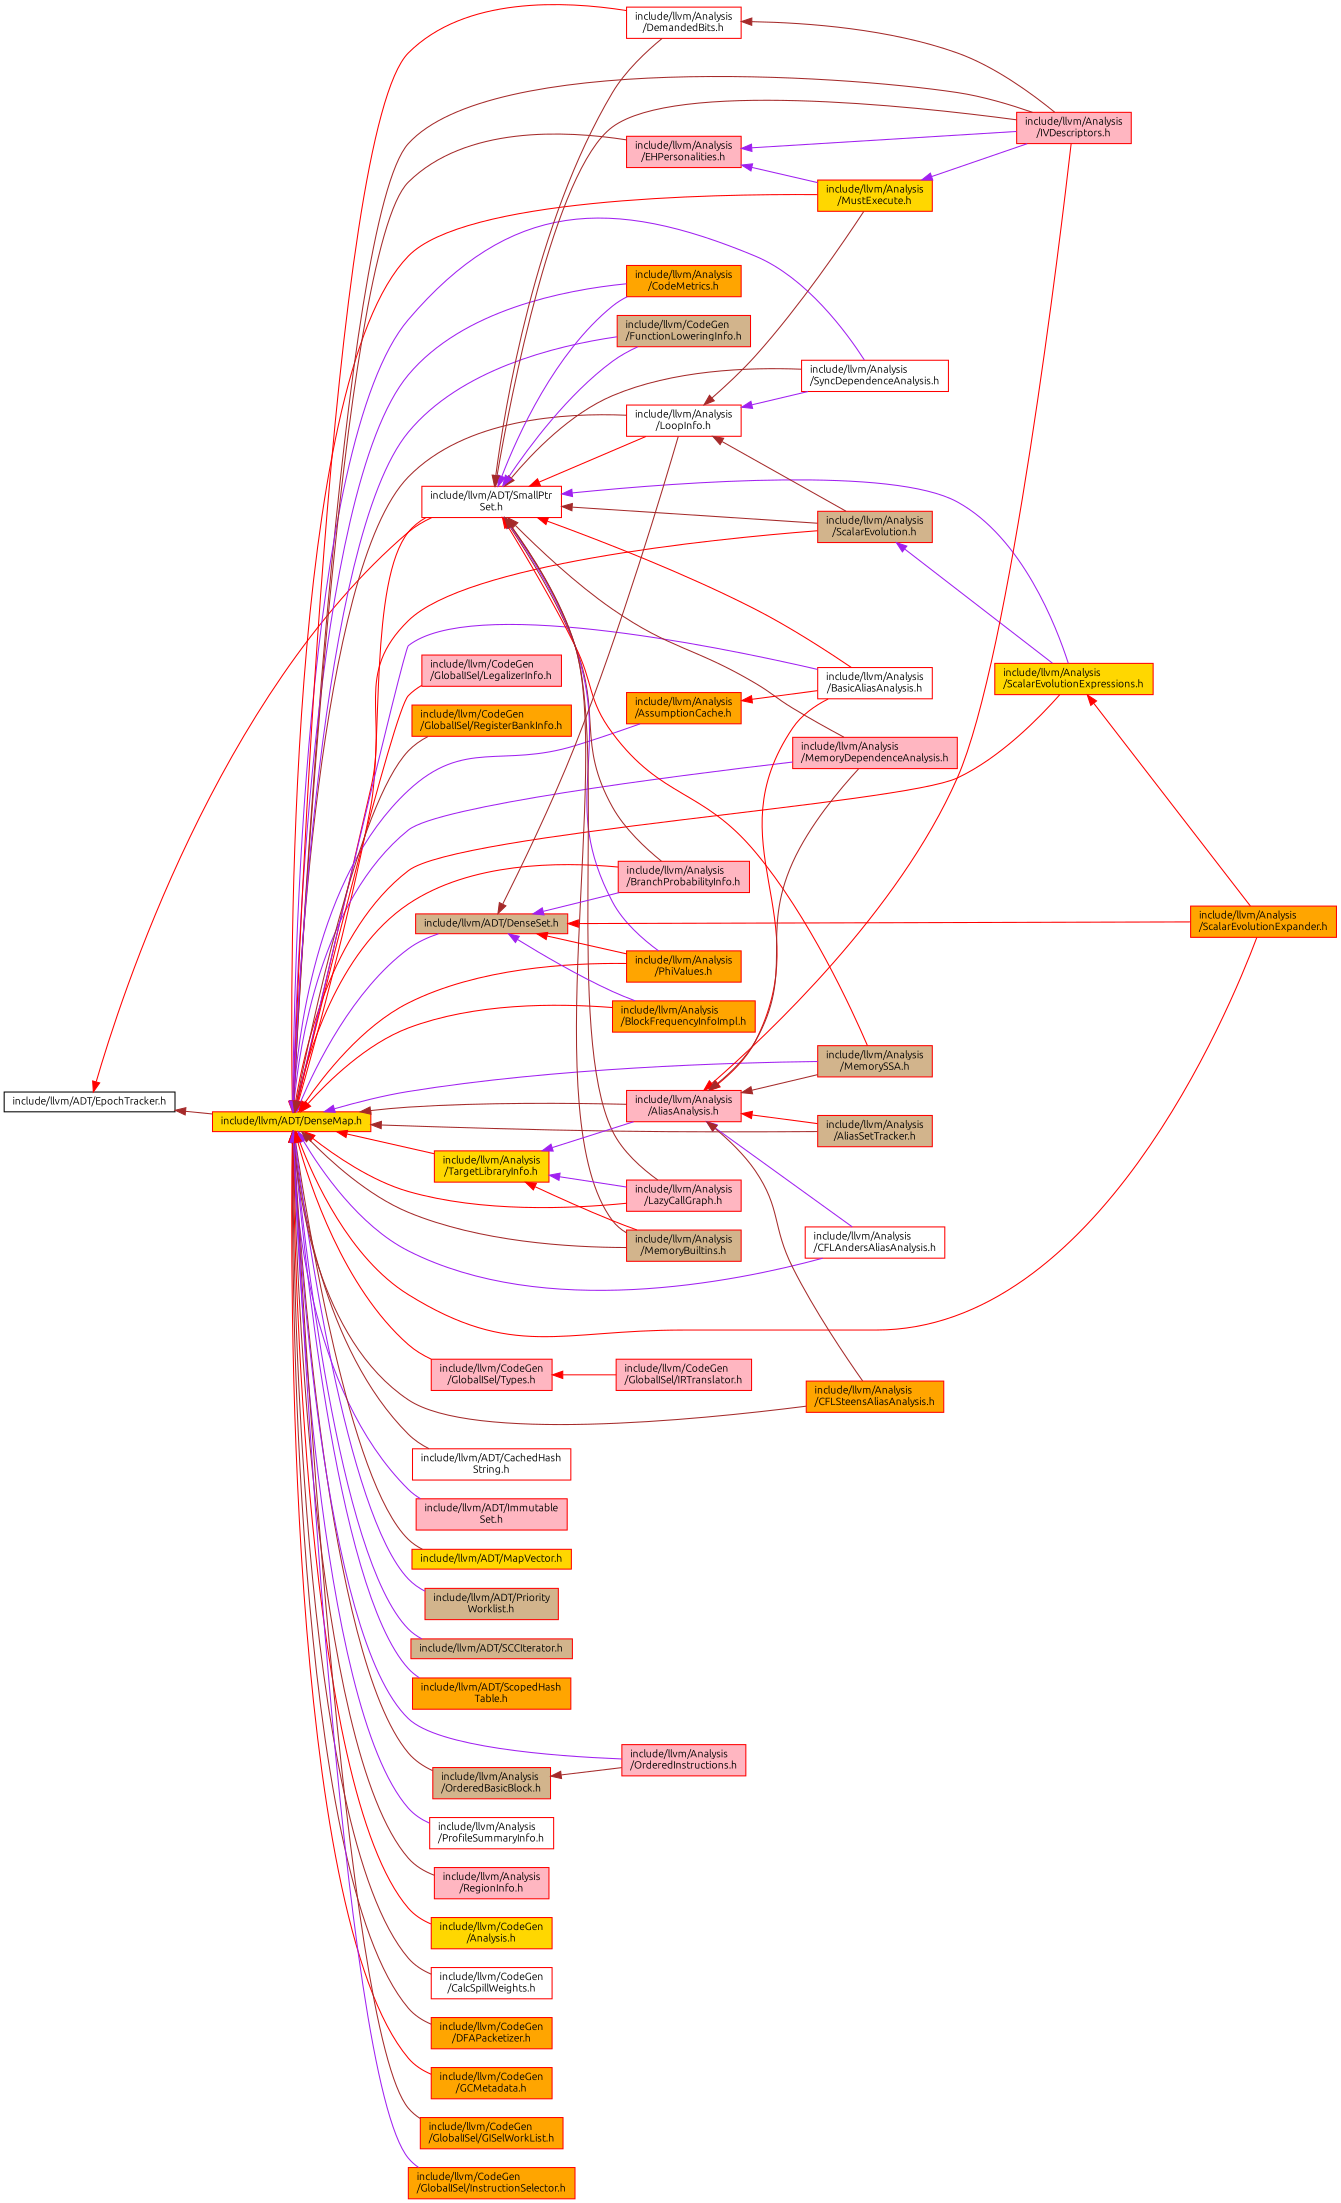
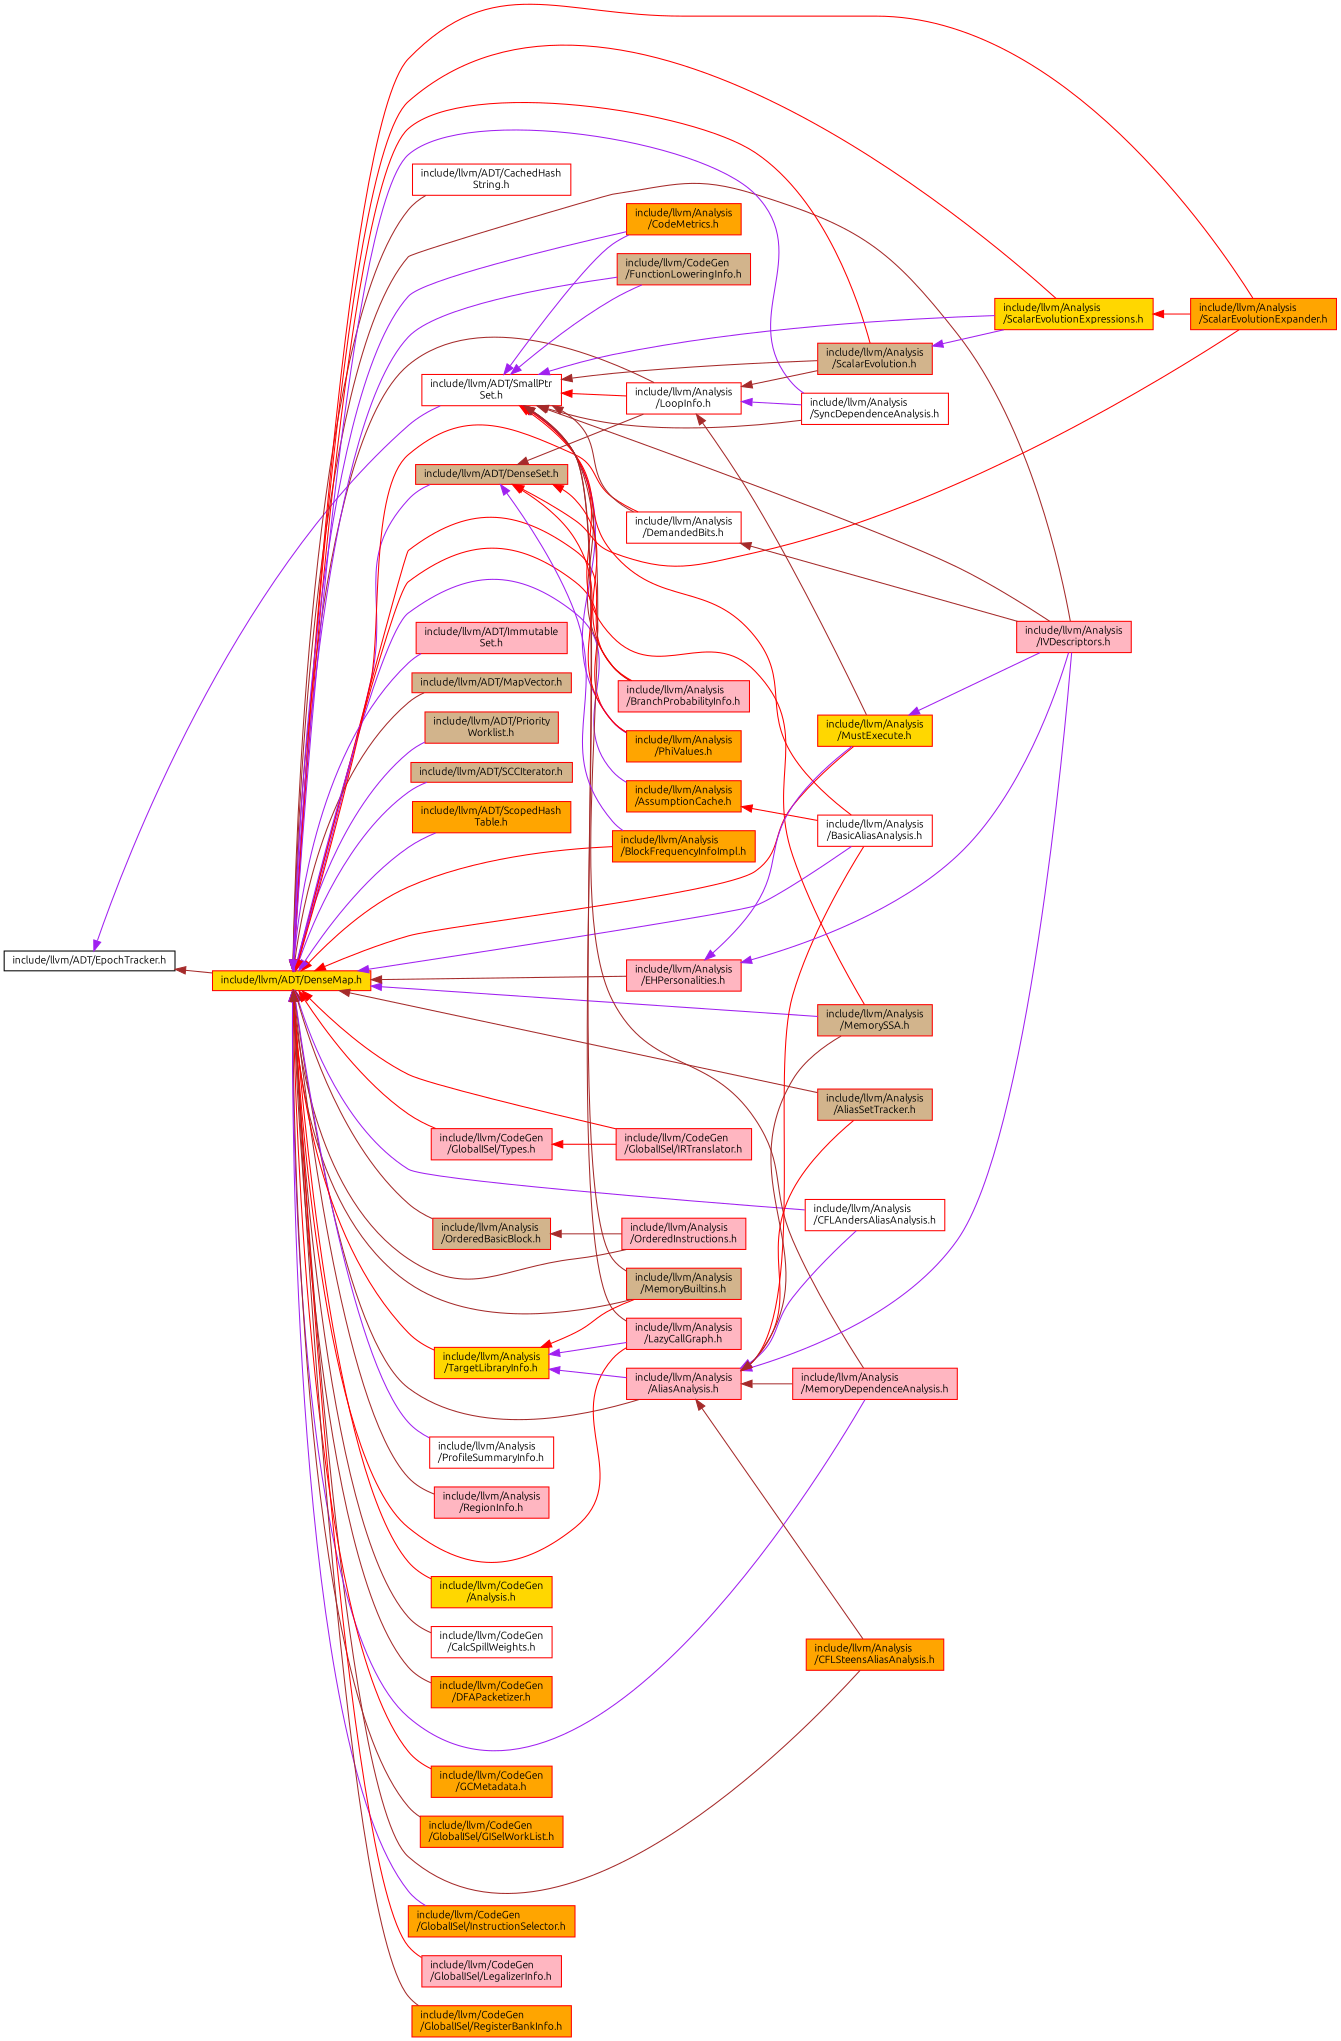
(992, 657) -> (1014, 1072)
(223, 774) -> (232, 648)
(371, 807) -> (451, 1088)
(574, 904) -> (595, 586)
(492, 1559) -> (492, 683)
(368, 1644) -> (383, 1238)
